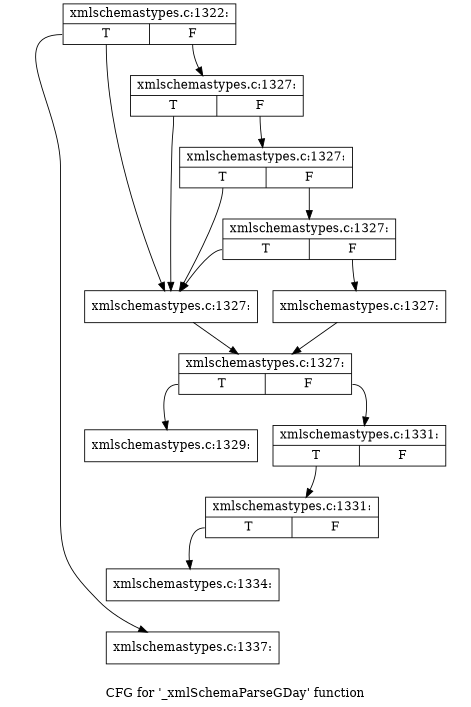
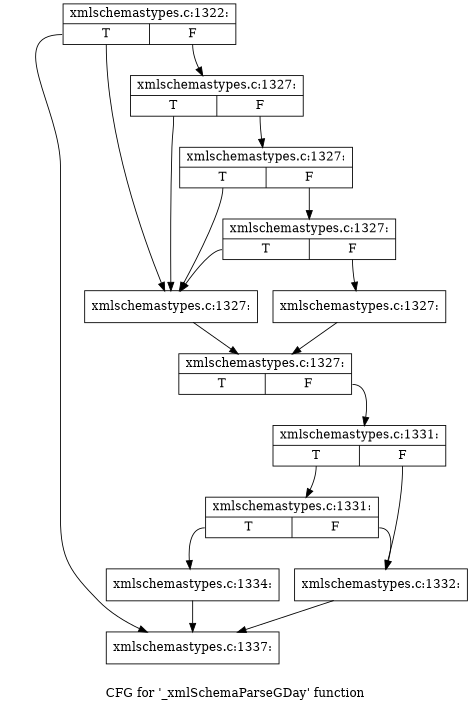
(171, 446) -> none
none -> (381, 585)
none -> (193, 612)
